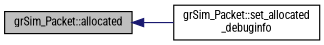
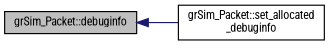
(68, 23) -> (71, 23)
